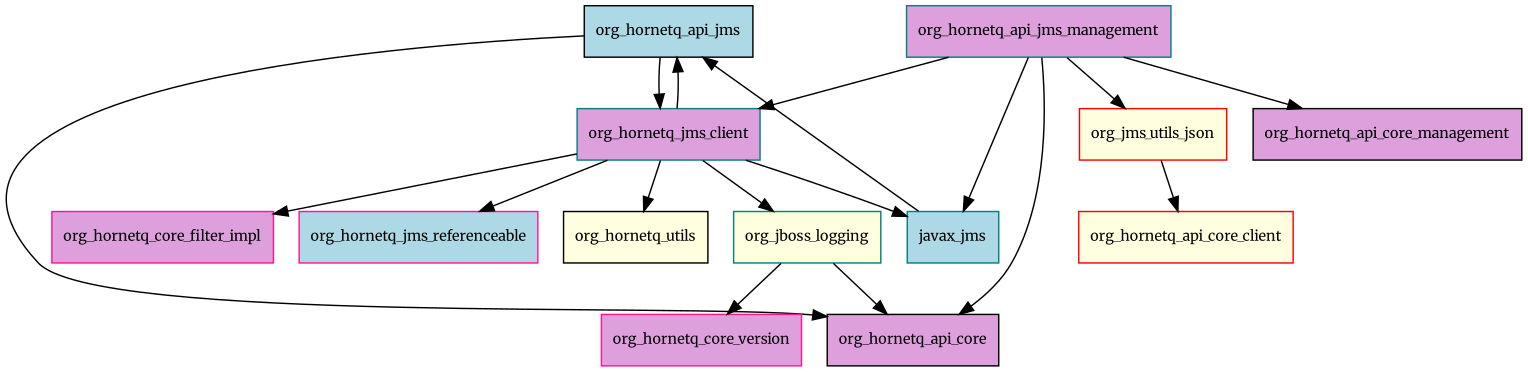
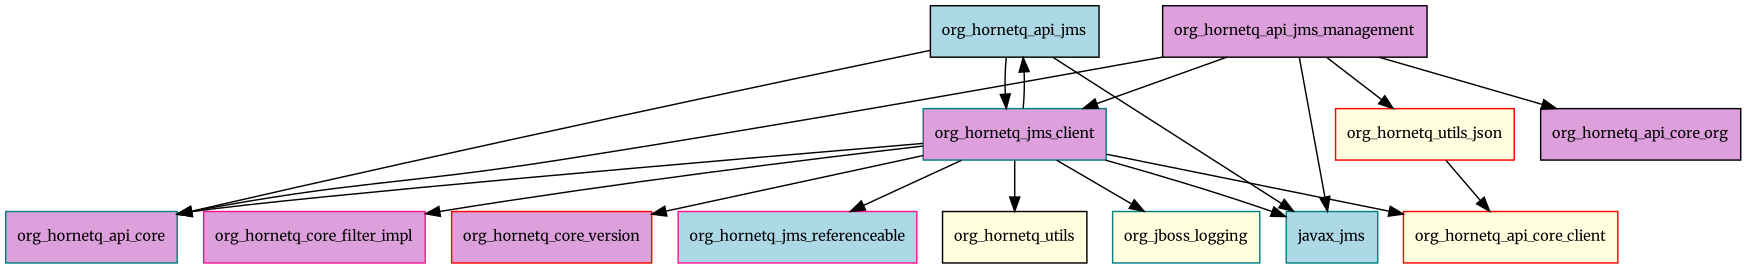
(1039, 31) -> (1295, 31)
(1153, 134) -> (1425, 134)
(1387, 134) -> (1641, 134)
(817, 139) -> (1167, 130)
none -> (1219, 177)
(759, 284) -> (795, 183)
(855, 284) -> (557, 175)
(701, 340) -> (552, 237)
(913, 340) -> (91, 237)
